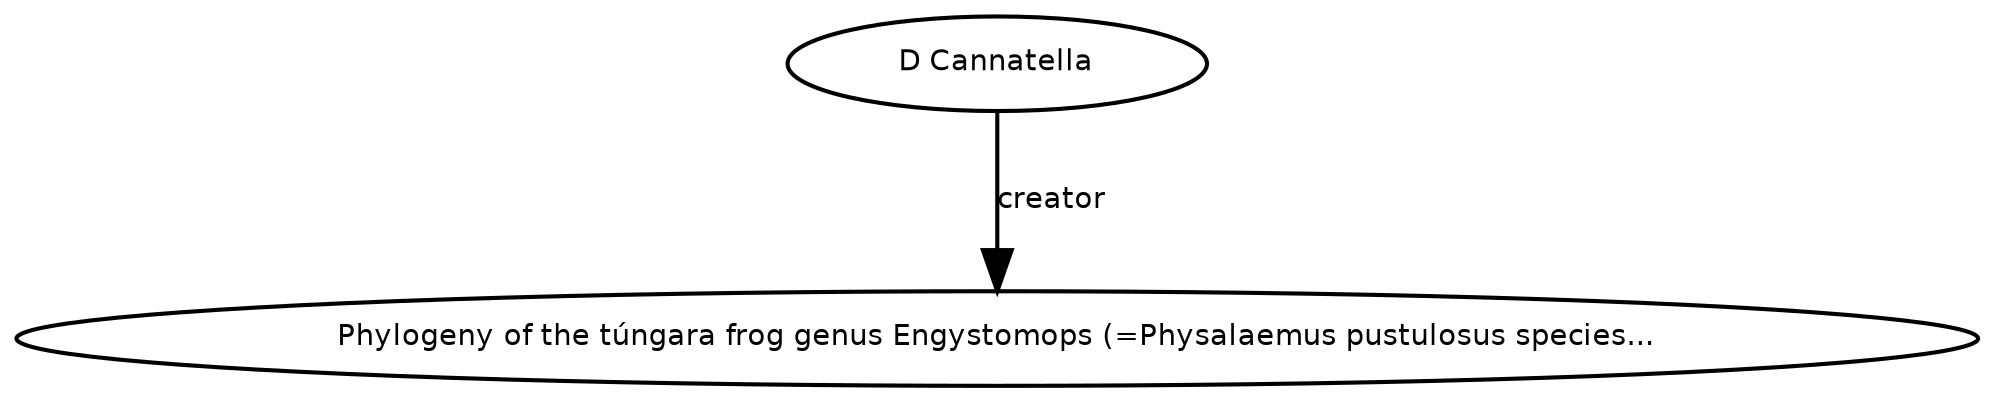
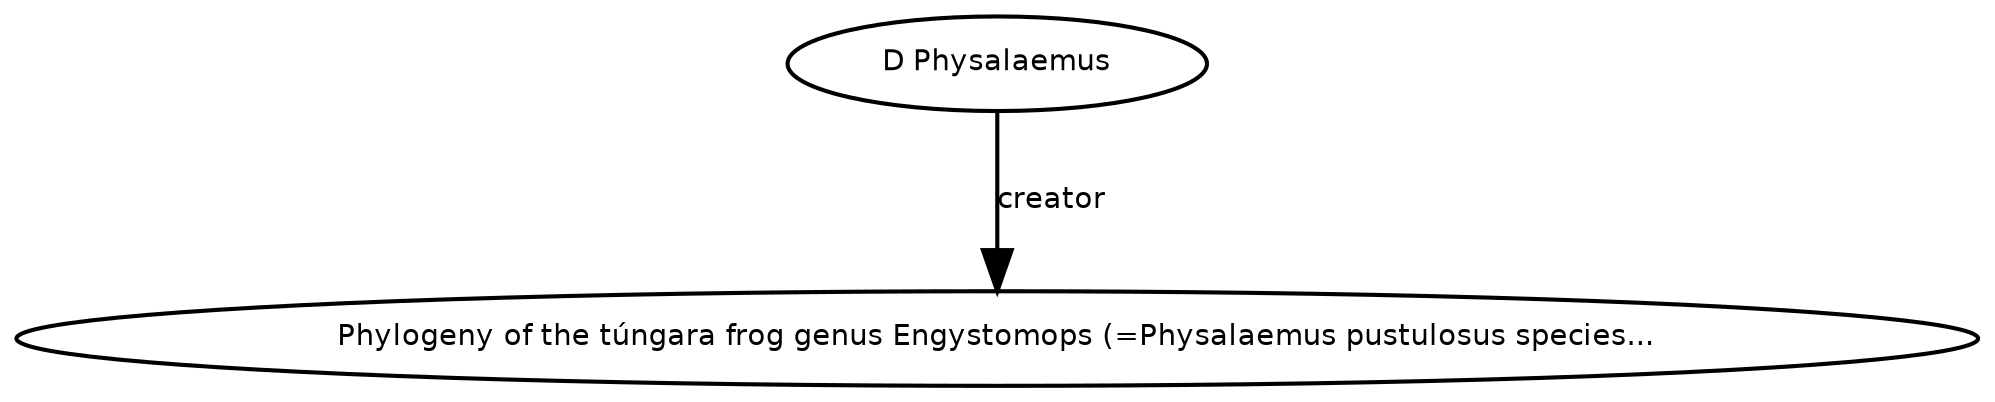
(997, 64) -> (997, 64)
